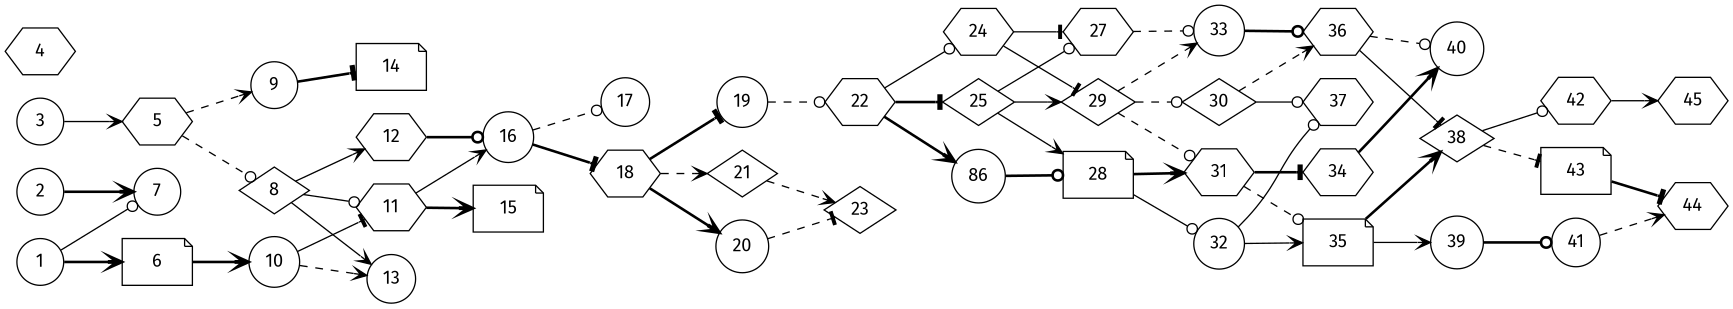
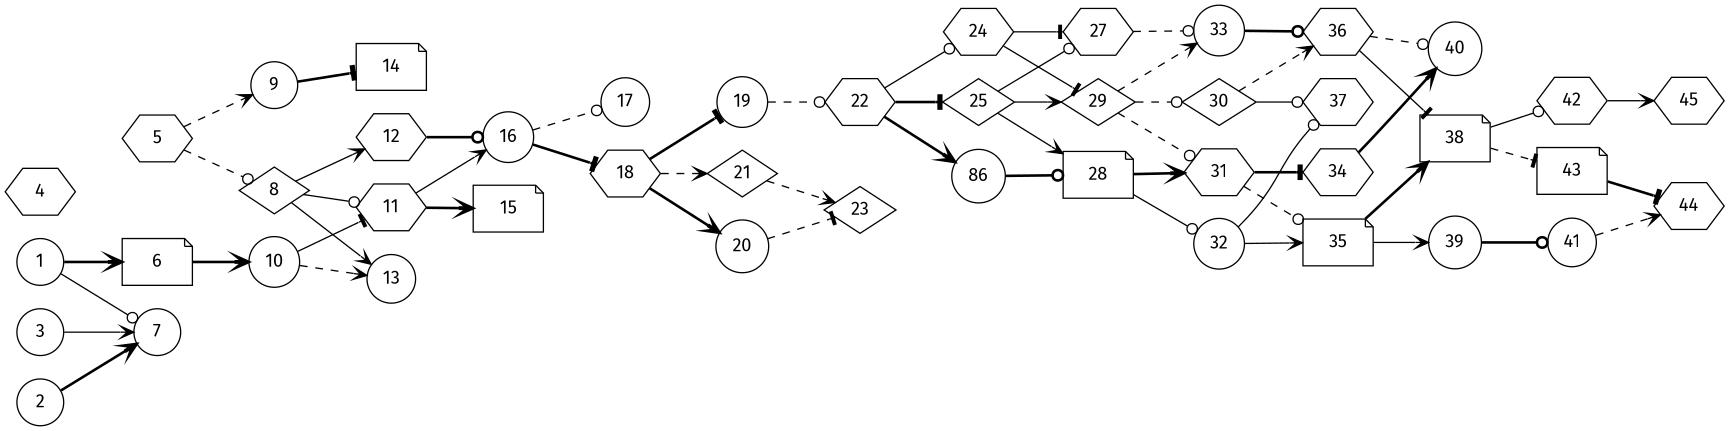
(87, 122) -> (92, 332)
(1457, 138) -> (1455, 138)
